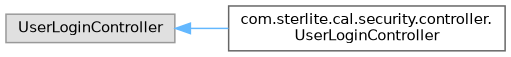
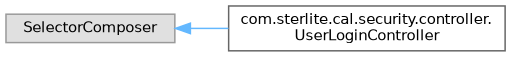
(90, 28) -> (90, 28)
